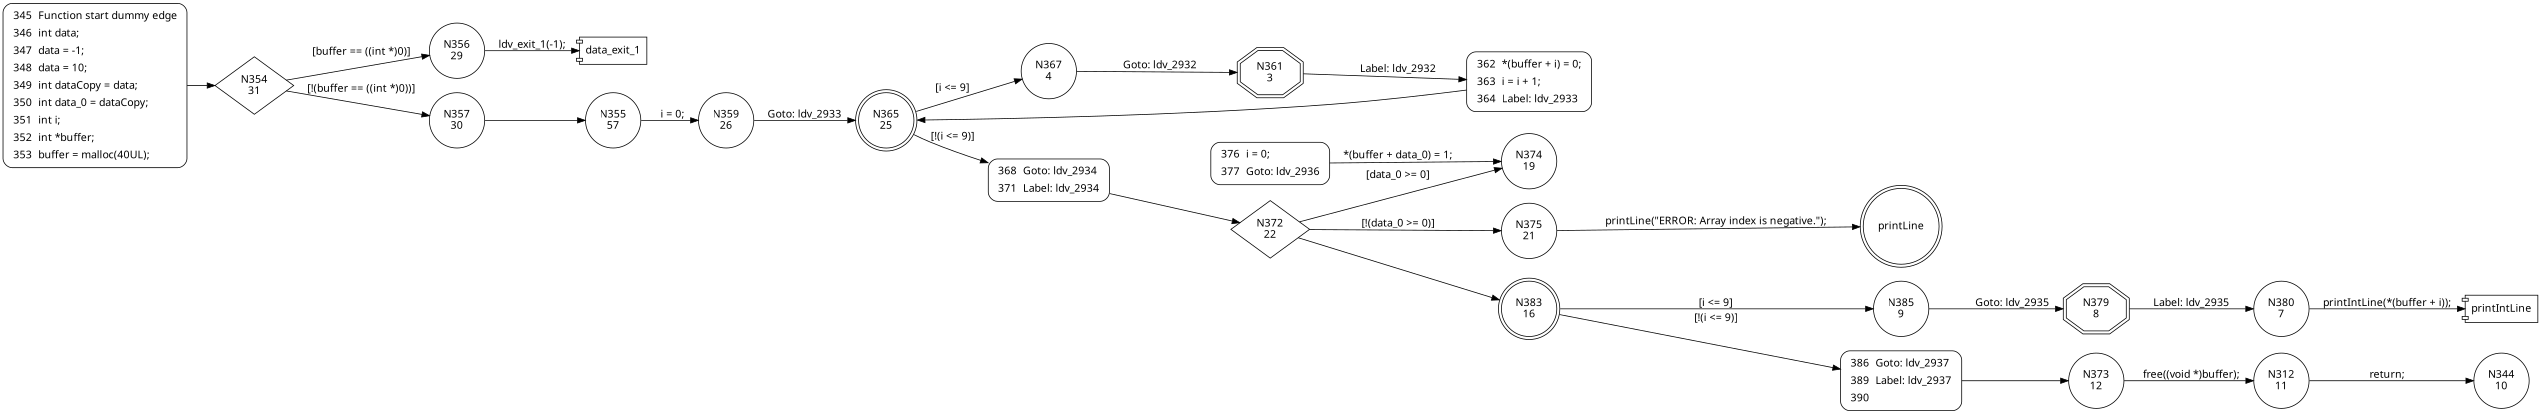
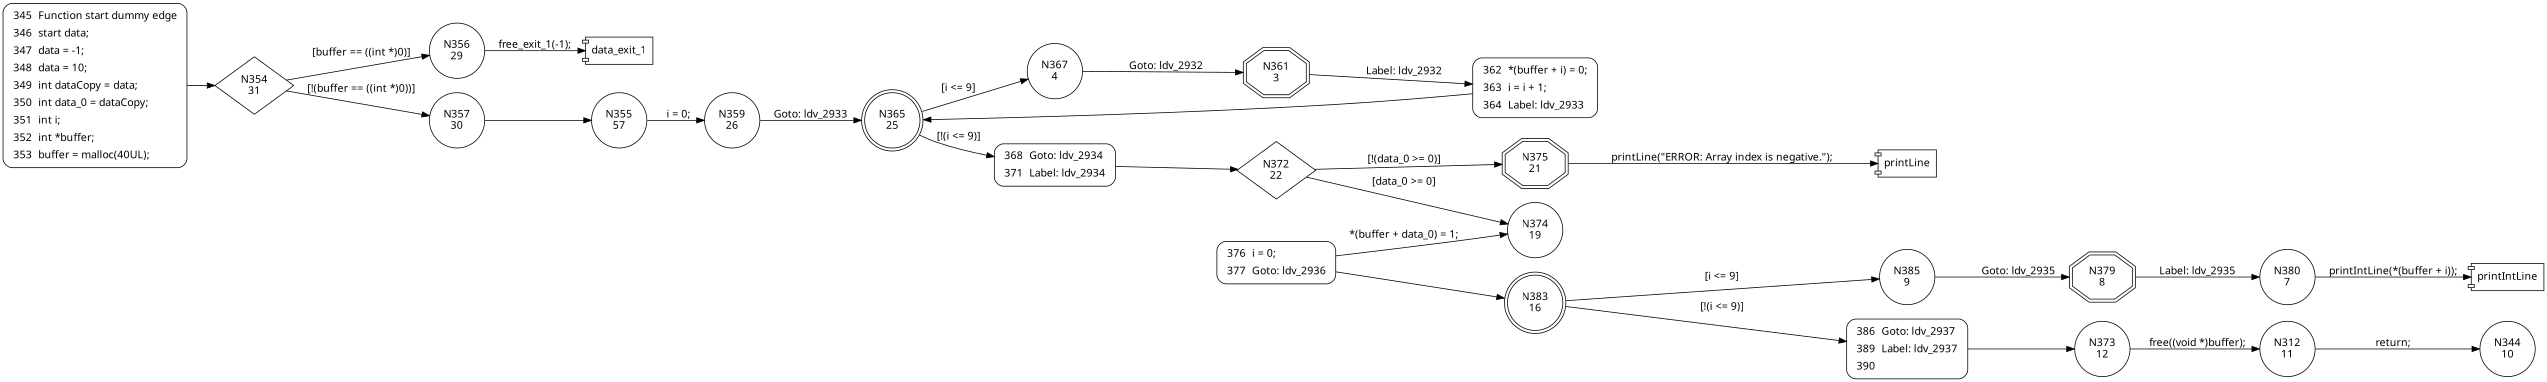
(59, 33) -> (64, 33)
(532, 45) -> (535, 45)
(1901, 226) -> (1907, 164)
(1529, 231) -> (1535, 164)
(1395, 268) -> (1416, 284)
